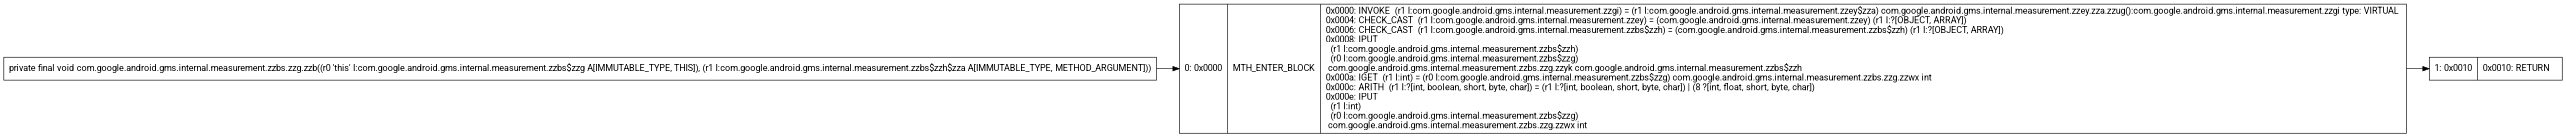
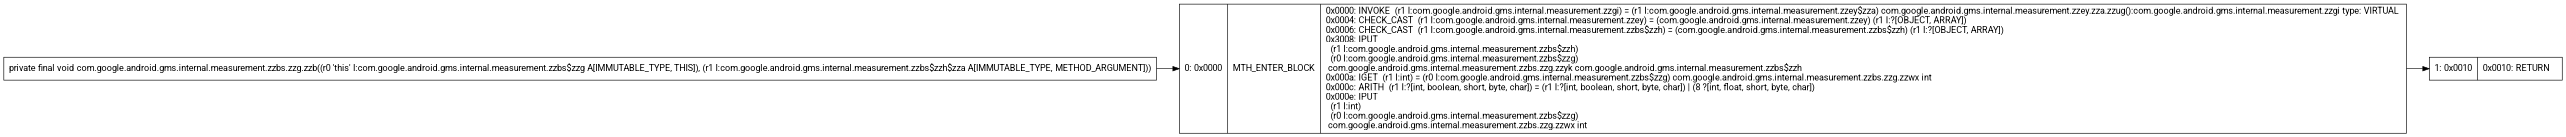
(1354, 40) -> (1354, 40)
